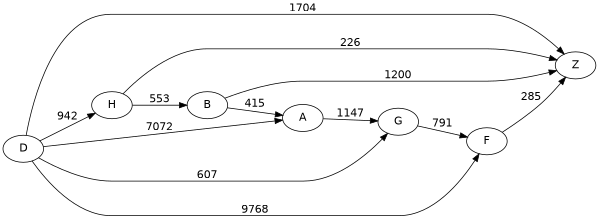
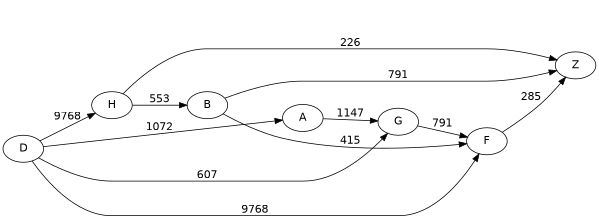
(260, 14) -> none
(398, 76) -> (398, 76)
(251, 111) -> (338, 146)
(68, 117) -> (68, 117)
(160, 127) -> (160, 127)
